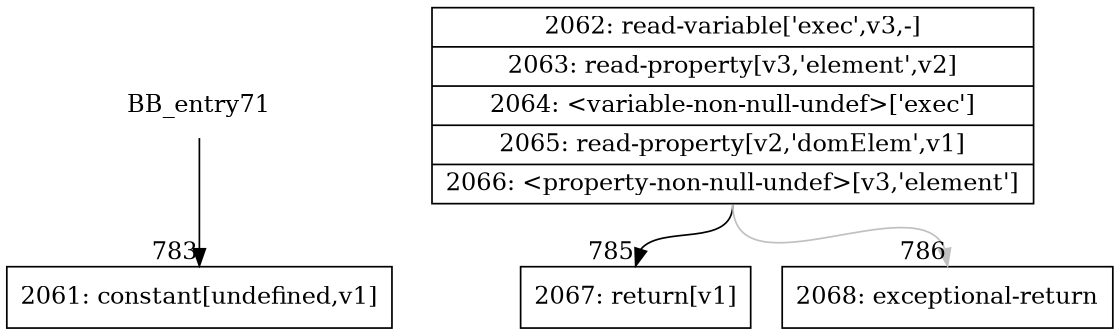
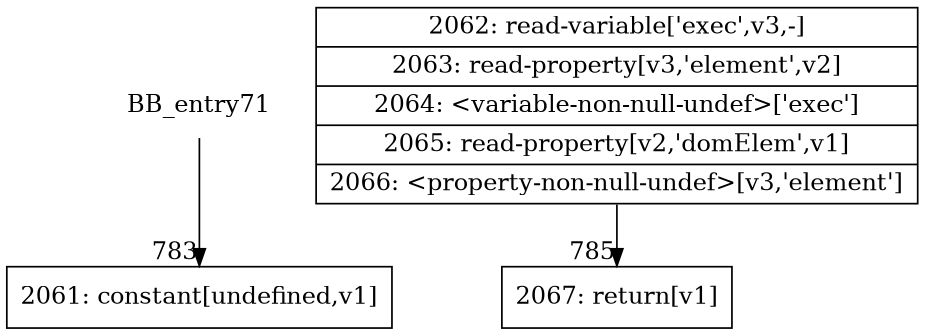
(948, 297) -> none
